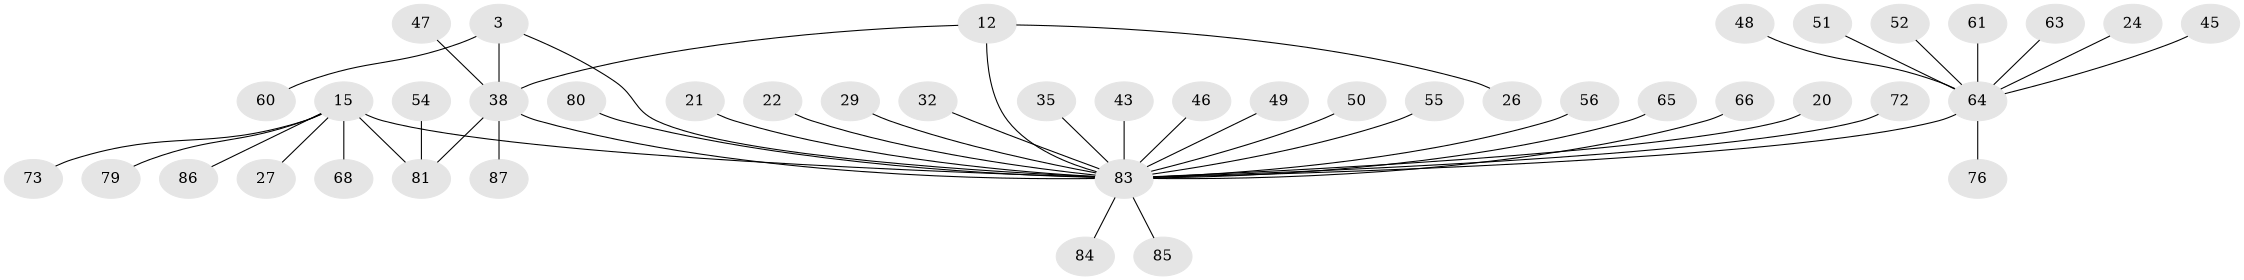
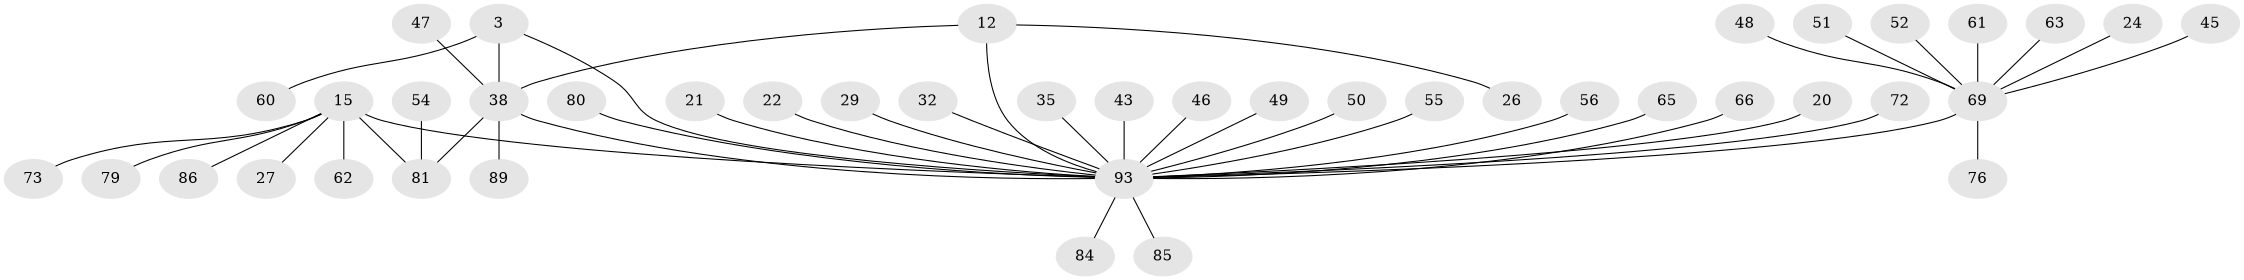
(1978, 101) -> (1978, 101)
(344, 179) -> (344, 179)
(499, 179) -> (499, 179)
(1124, 179) -> (1124, 179)
